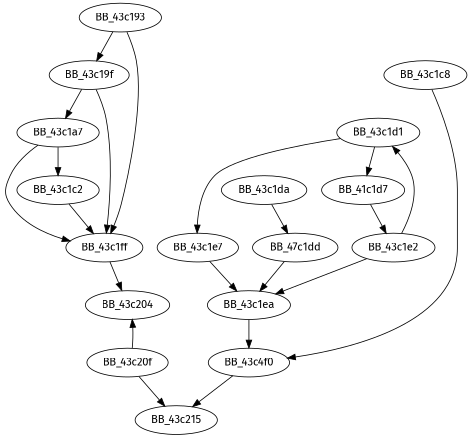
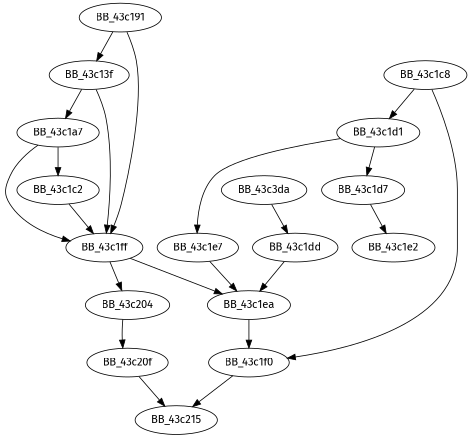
(120, 18) -> (120, 18)
(89, 75) -> (89, 75)
(264, 190) -> (264, 190)
(363, 190) -> (363, 190)
(414, 192) -> (404, 101)
(295, 248) -> (295, 248)
(325, 275) -> (172, 275)
(133, 338) -> (122, 330)
(249, 363) -> (249, 363)
